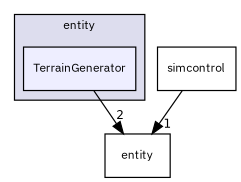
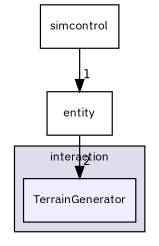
(80, 26) -> (80, 158)
(106, 108) -> (80, 153)
